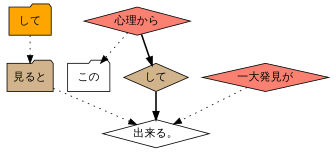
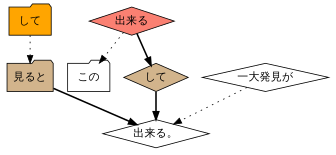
(137, 21) -> (132, 21)
(265, 77) -> (265, 77)
(91, 105) -> (91, 105)
